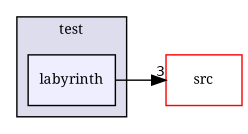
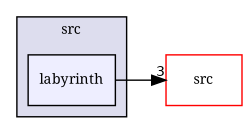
(72, 30) -> (72, 30)
